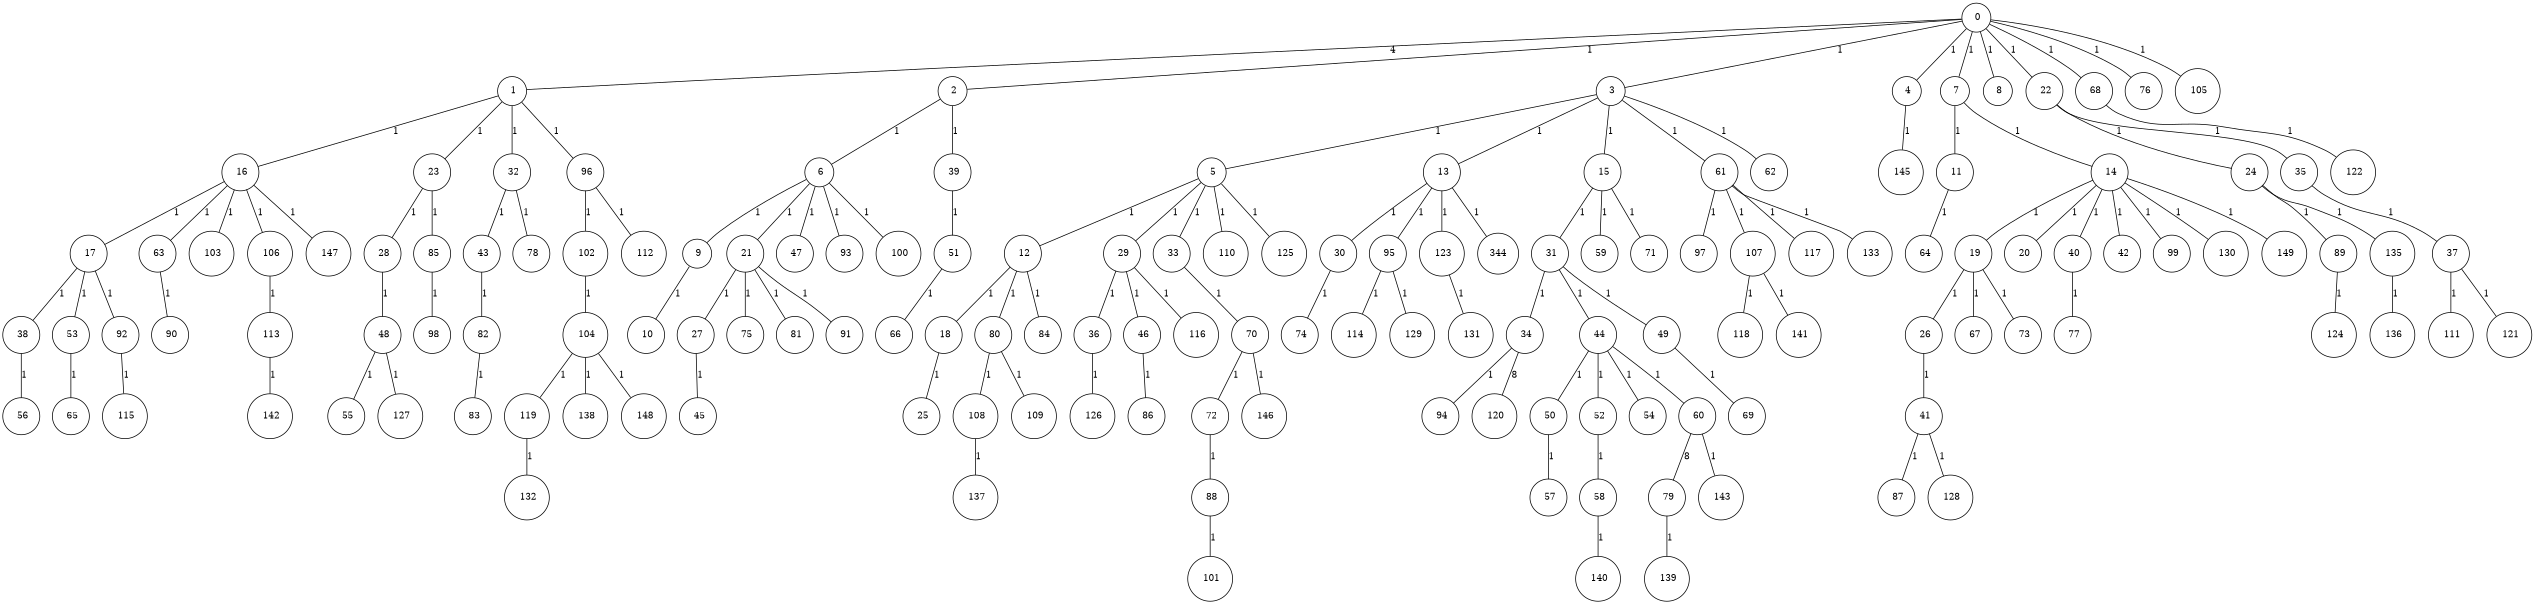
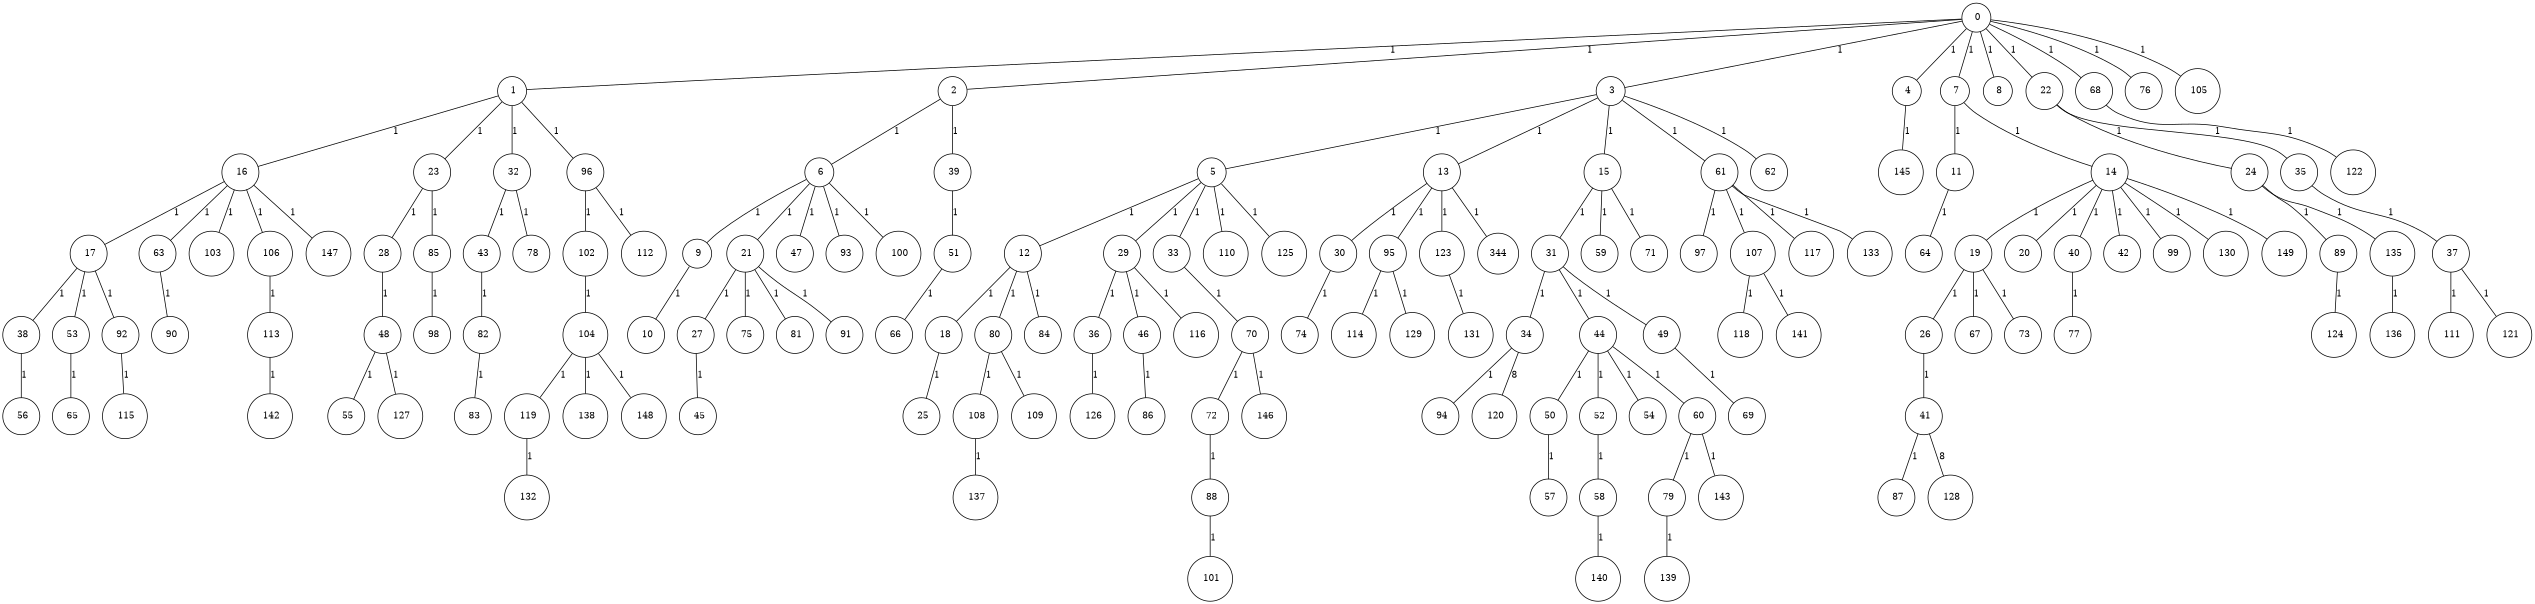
(1393, 50) -> (1393, 50)
(1687, 457) -> (1687, 457)
(1942, 457) -> (1942, 457)
